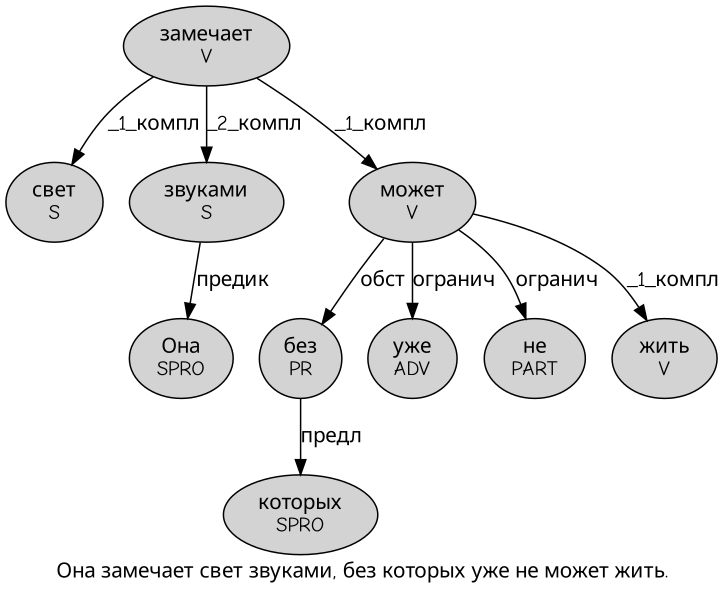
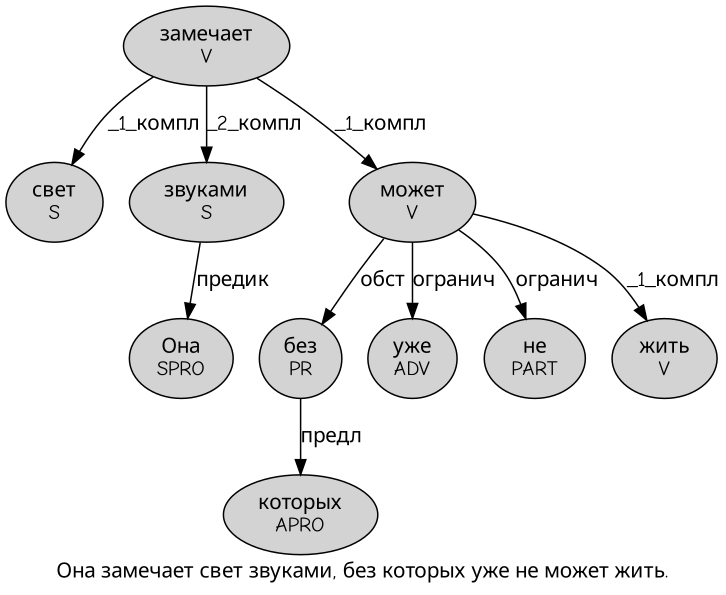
(301, 515) -> (301, 515)
